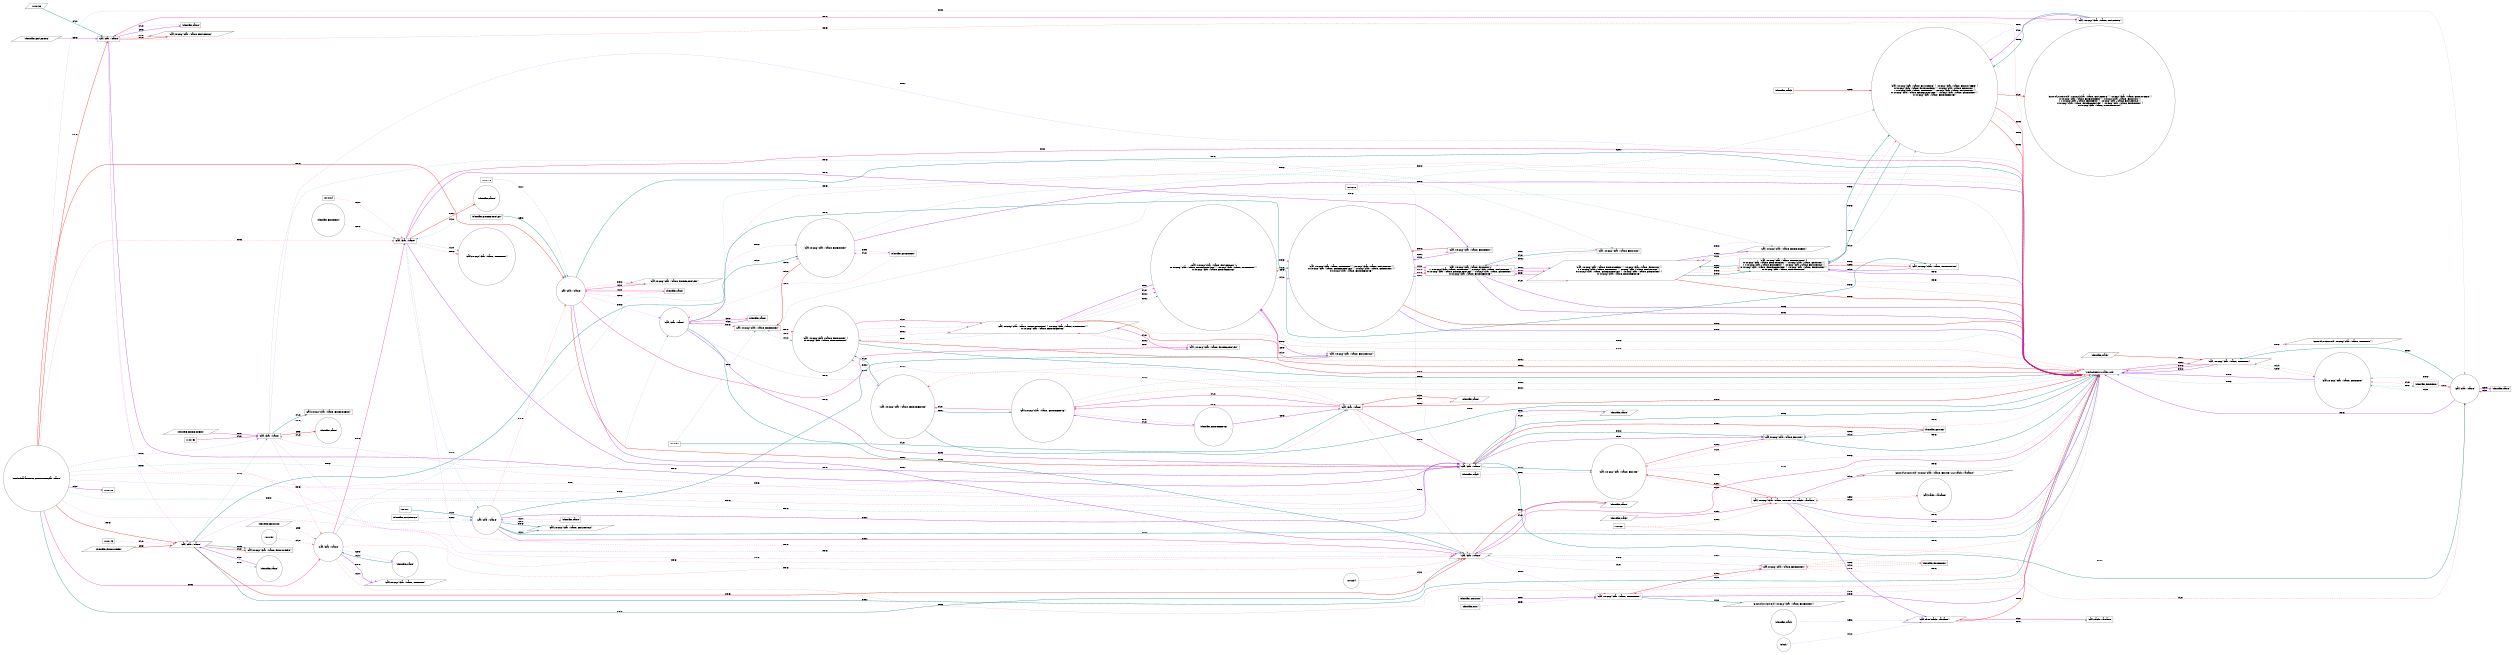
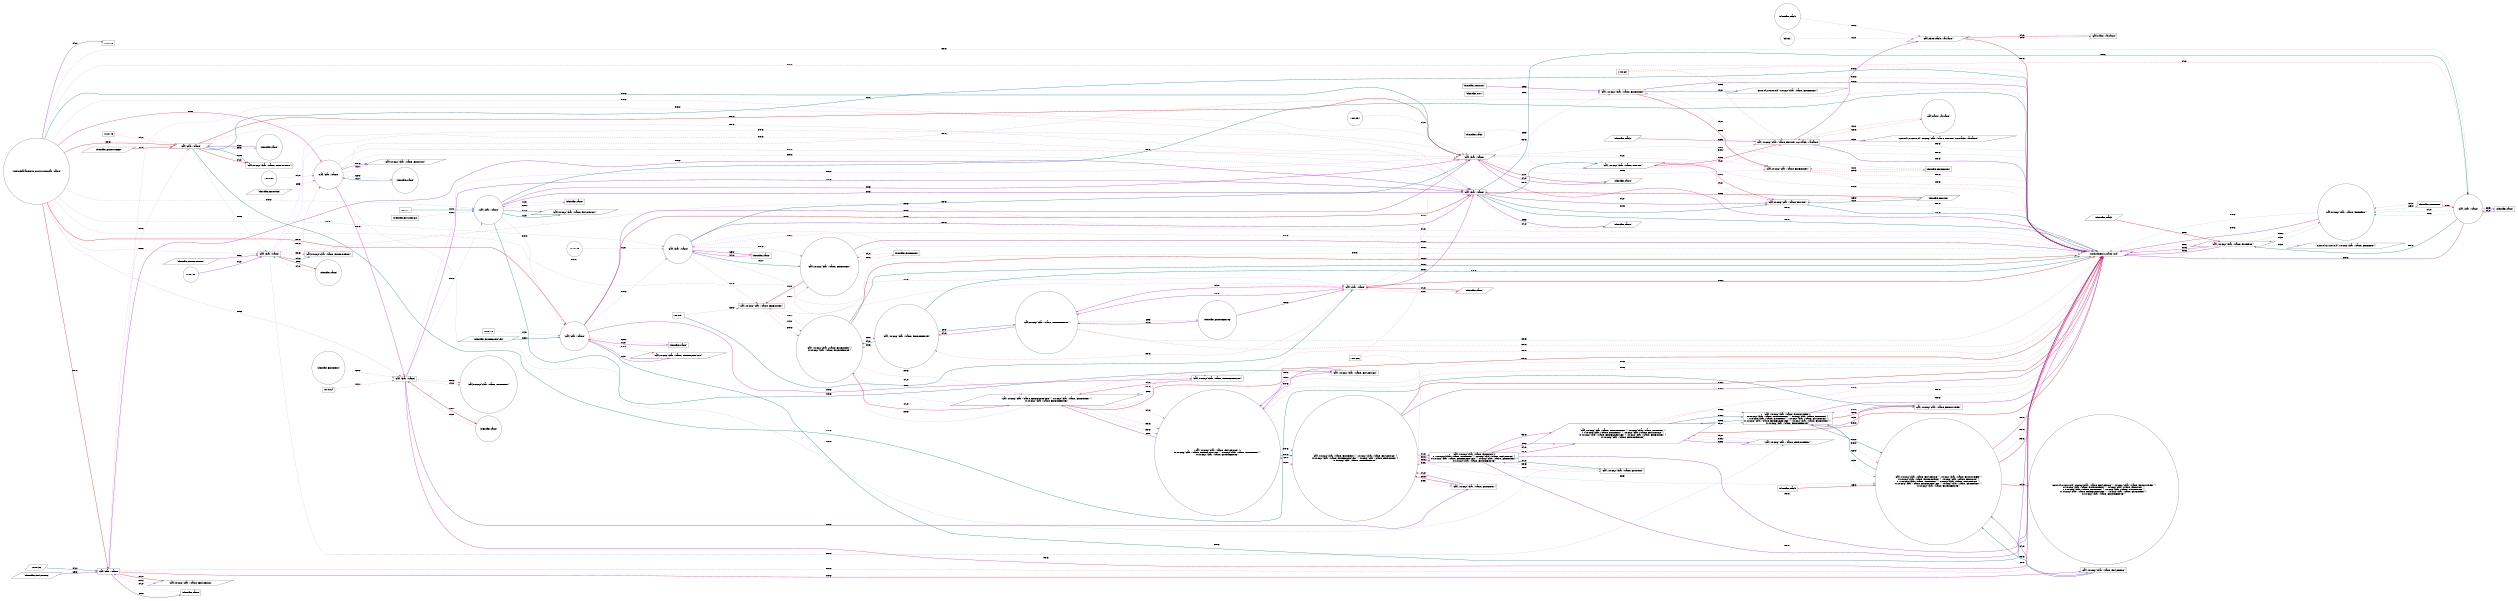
(487, 217) -> (489, 339)
none -> (575, 249)
(2277, 344) -> (2281, 244)
(2156, 366) -> (2160, 248)
(1935, 430) -> (1938, 198)
(191, 440) -> (191, 275)
(1619, 472) -> (1623, 165)
